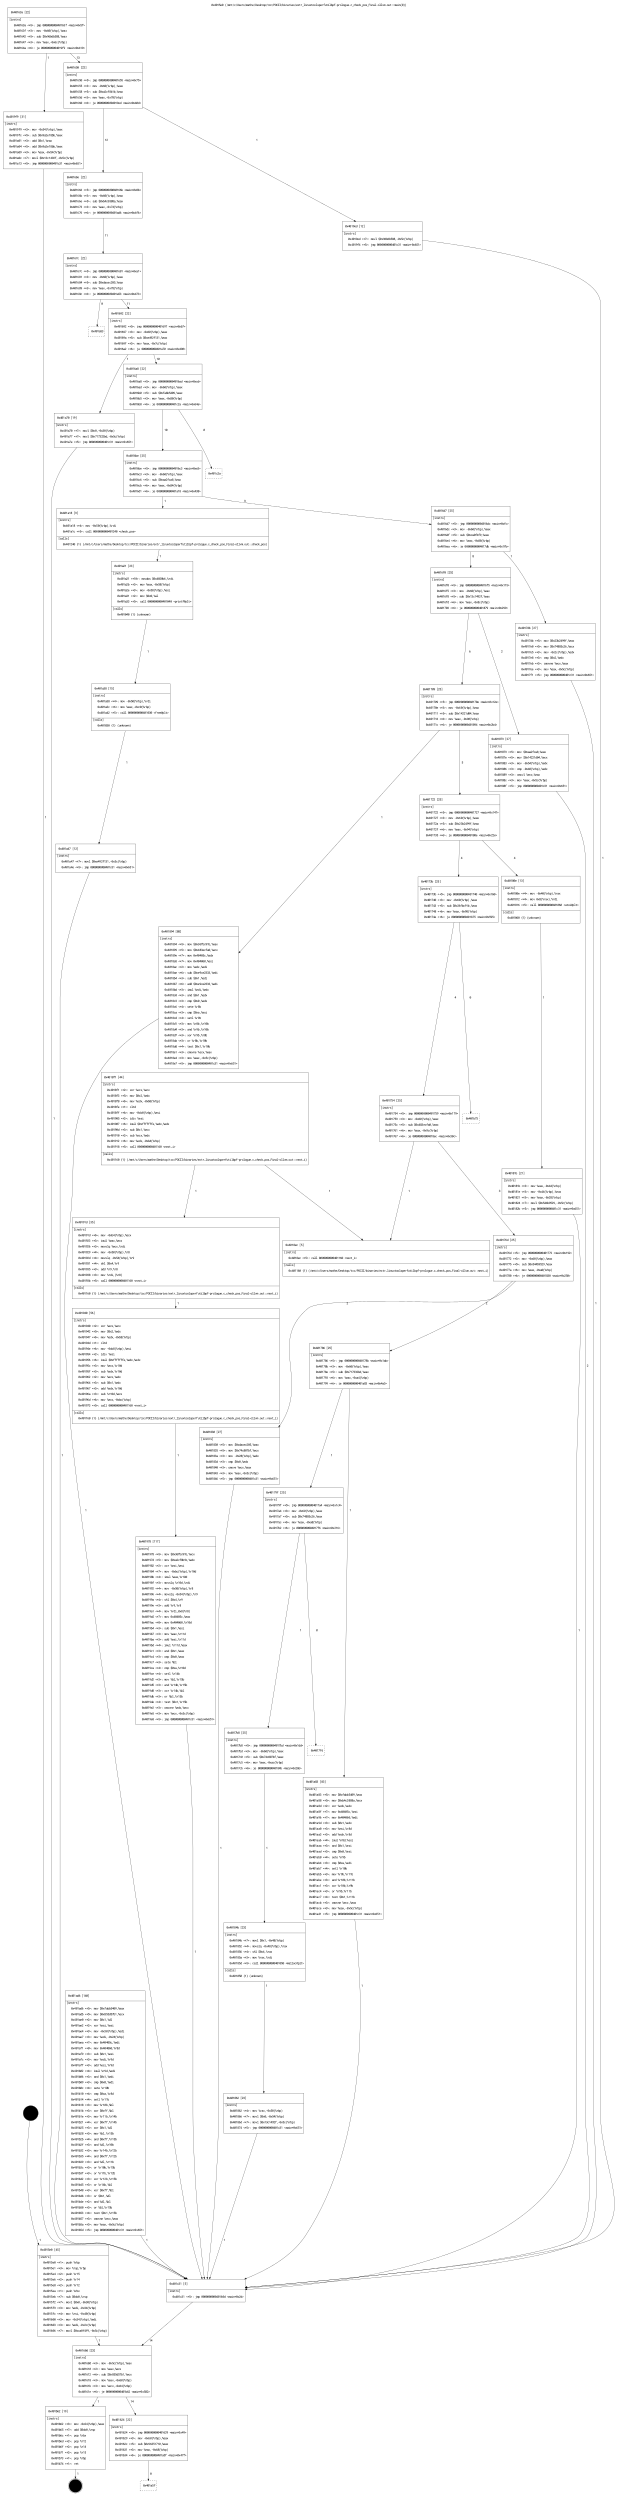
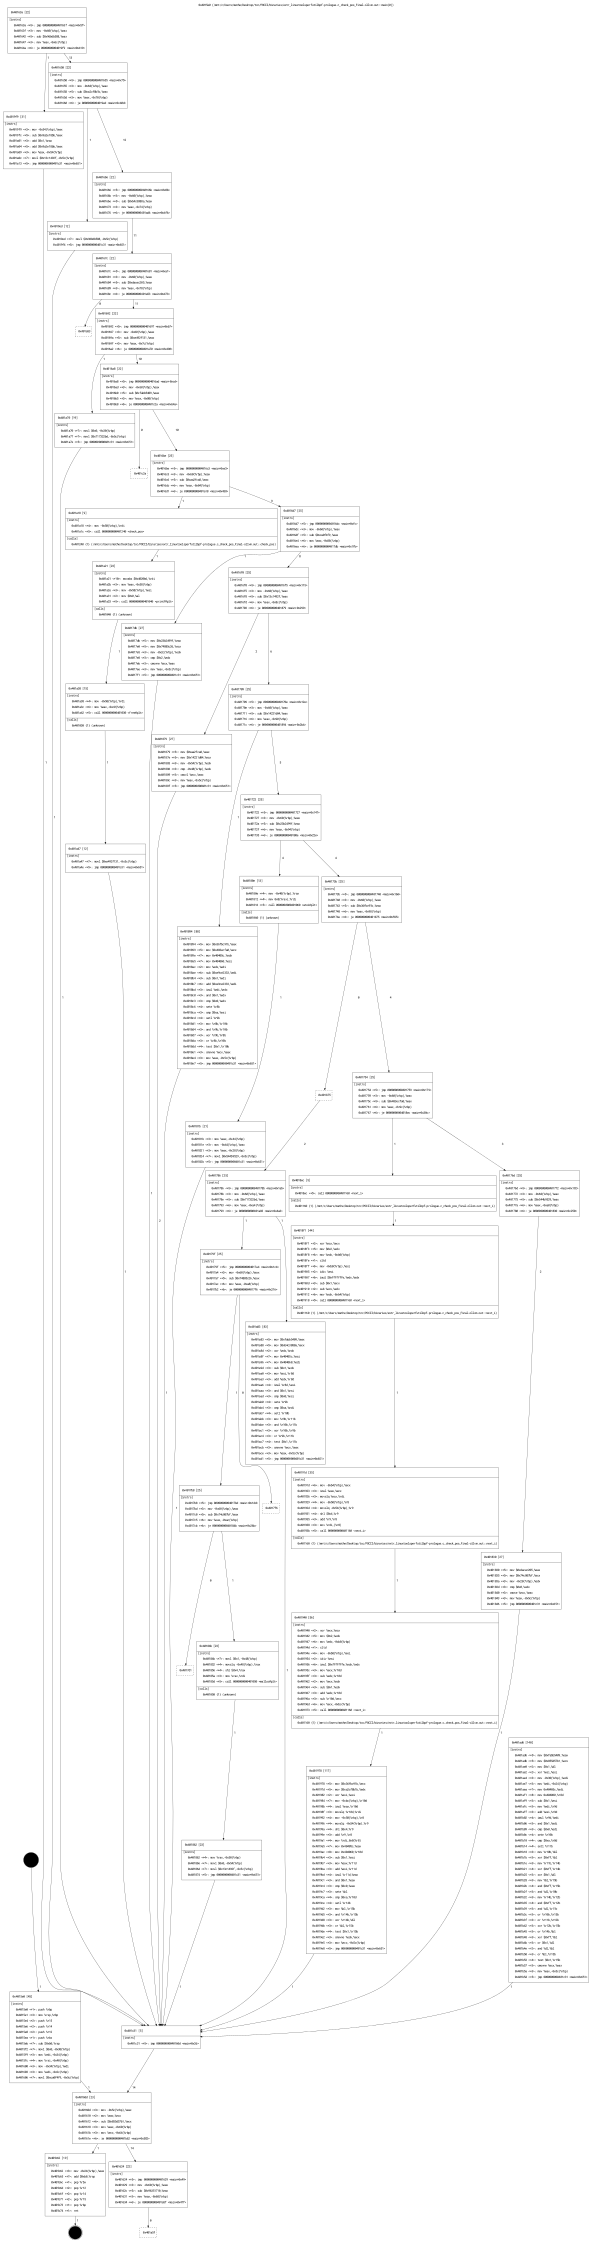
(313, 1202) -> (393, 1218)
(455, 1321) -> (293, 1135)
none -> (185, 1671)
